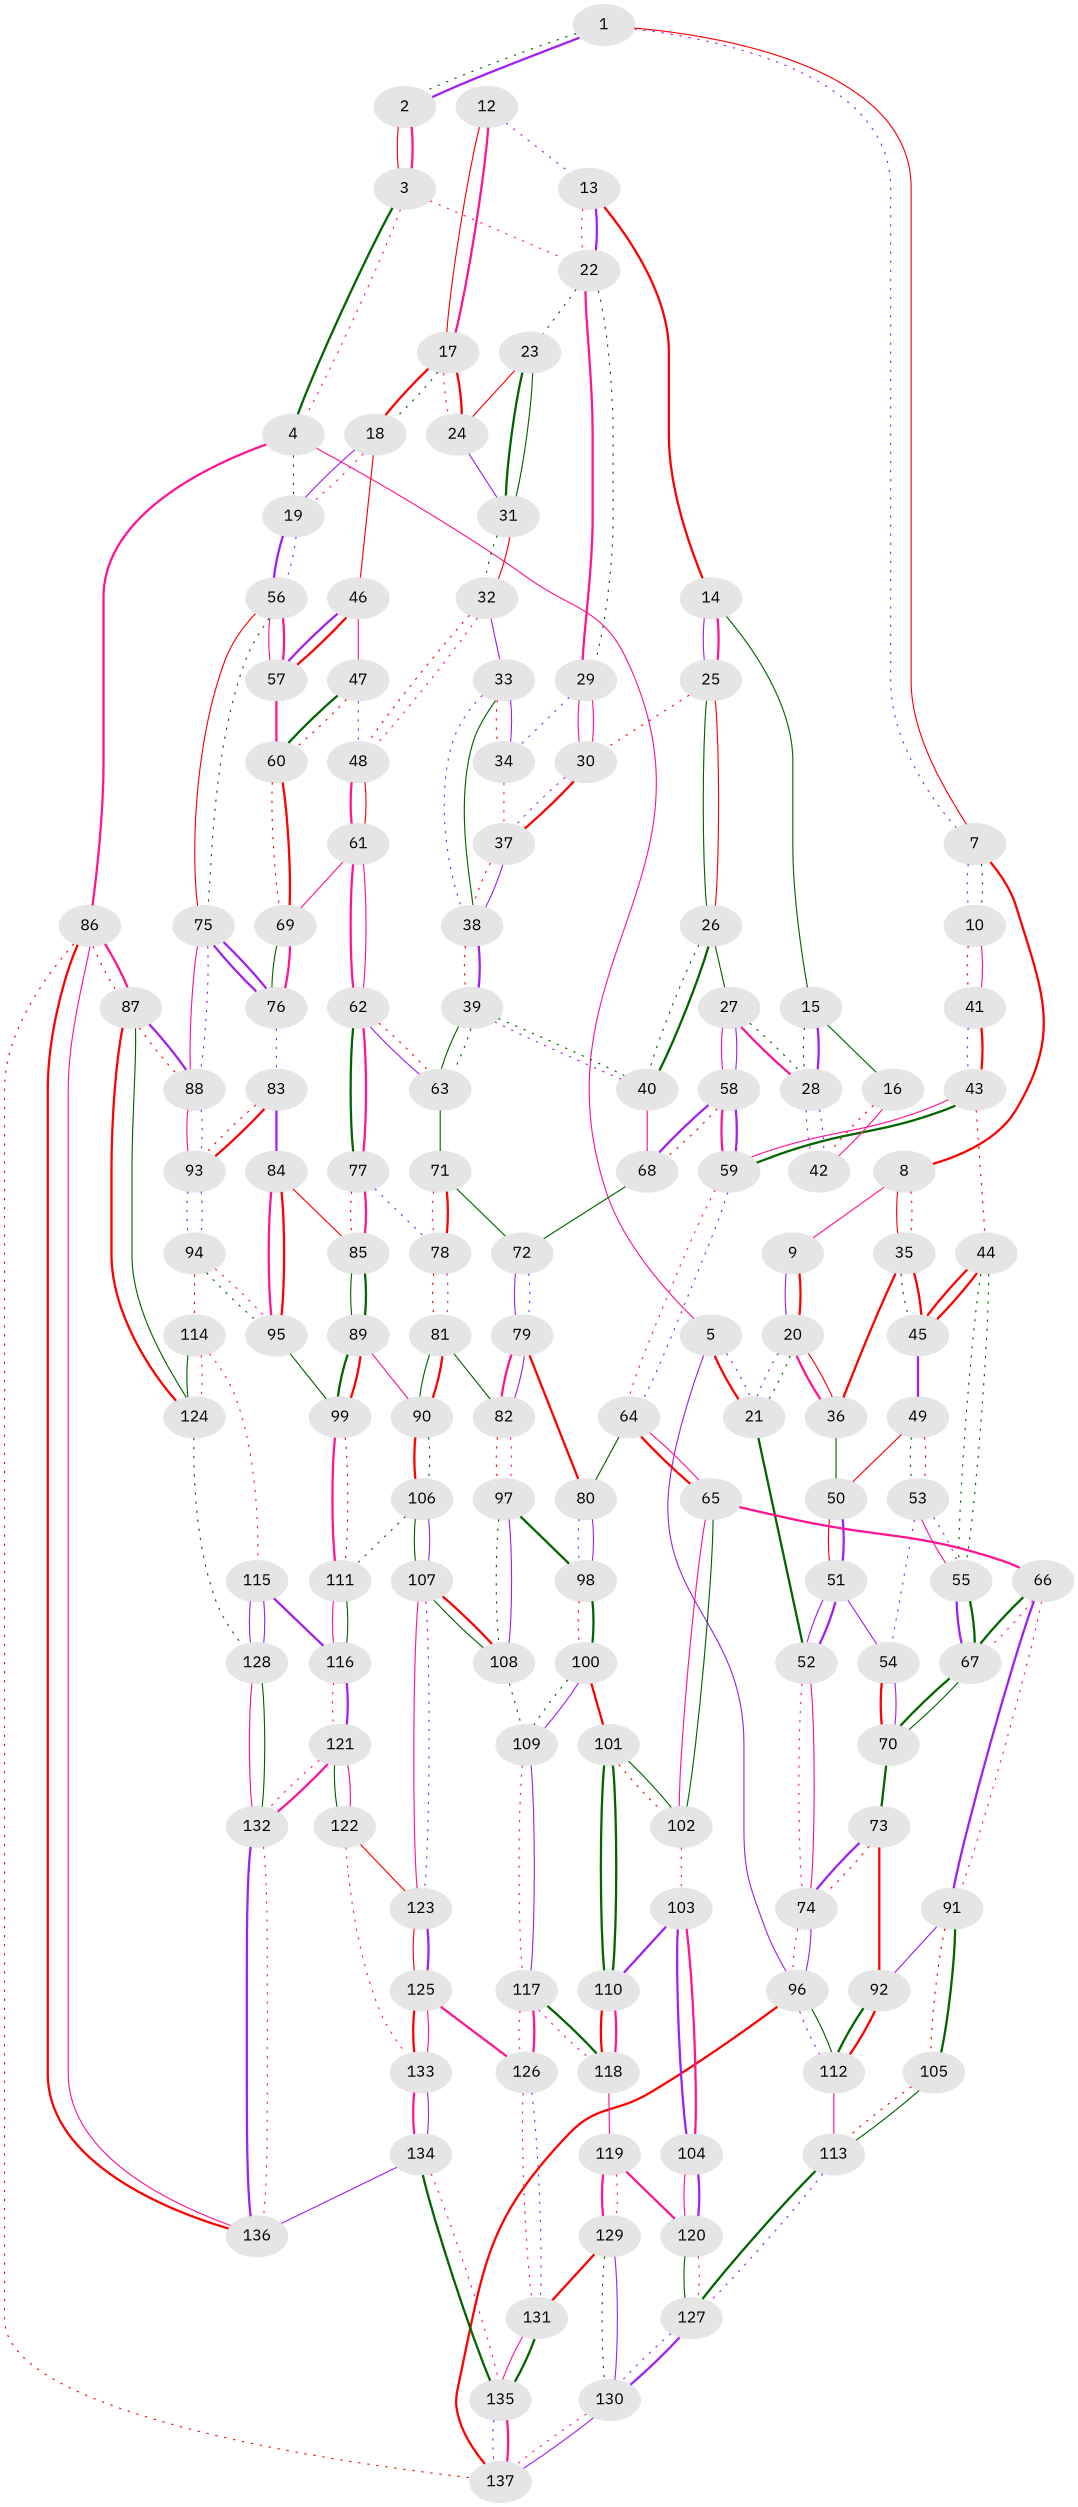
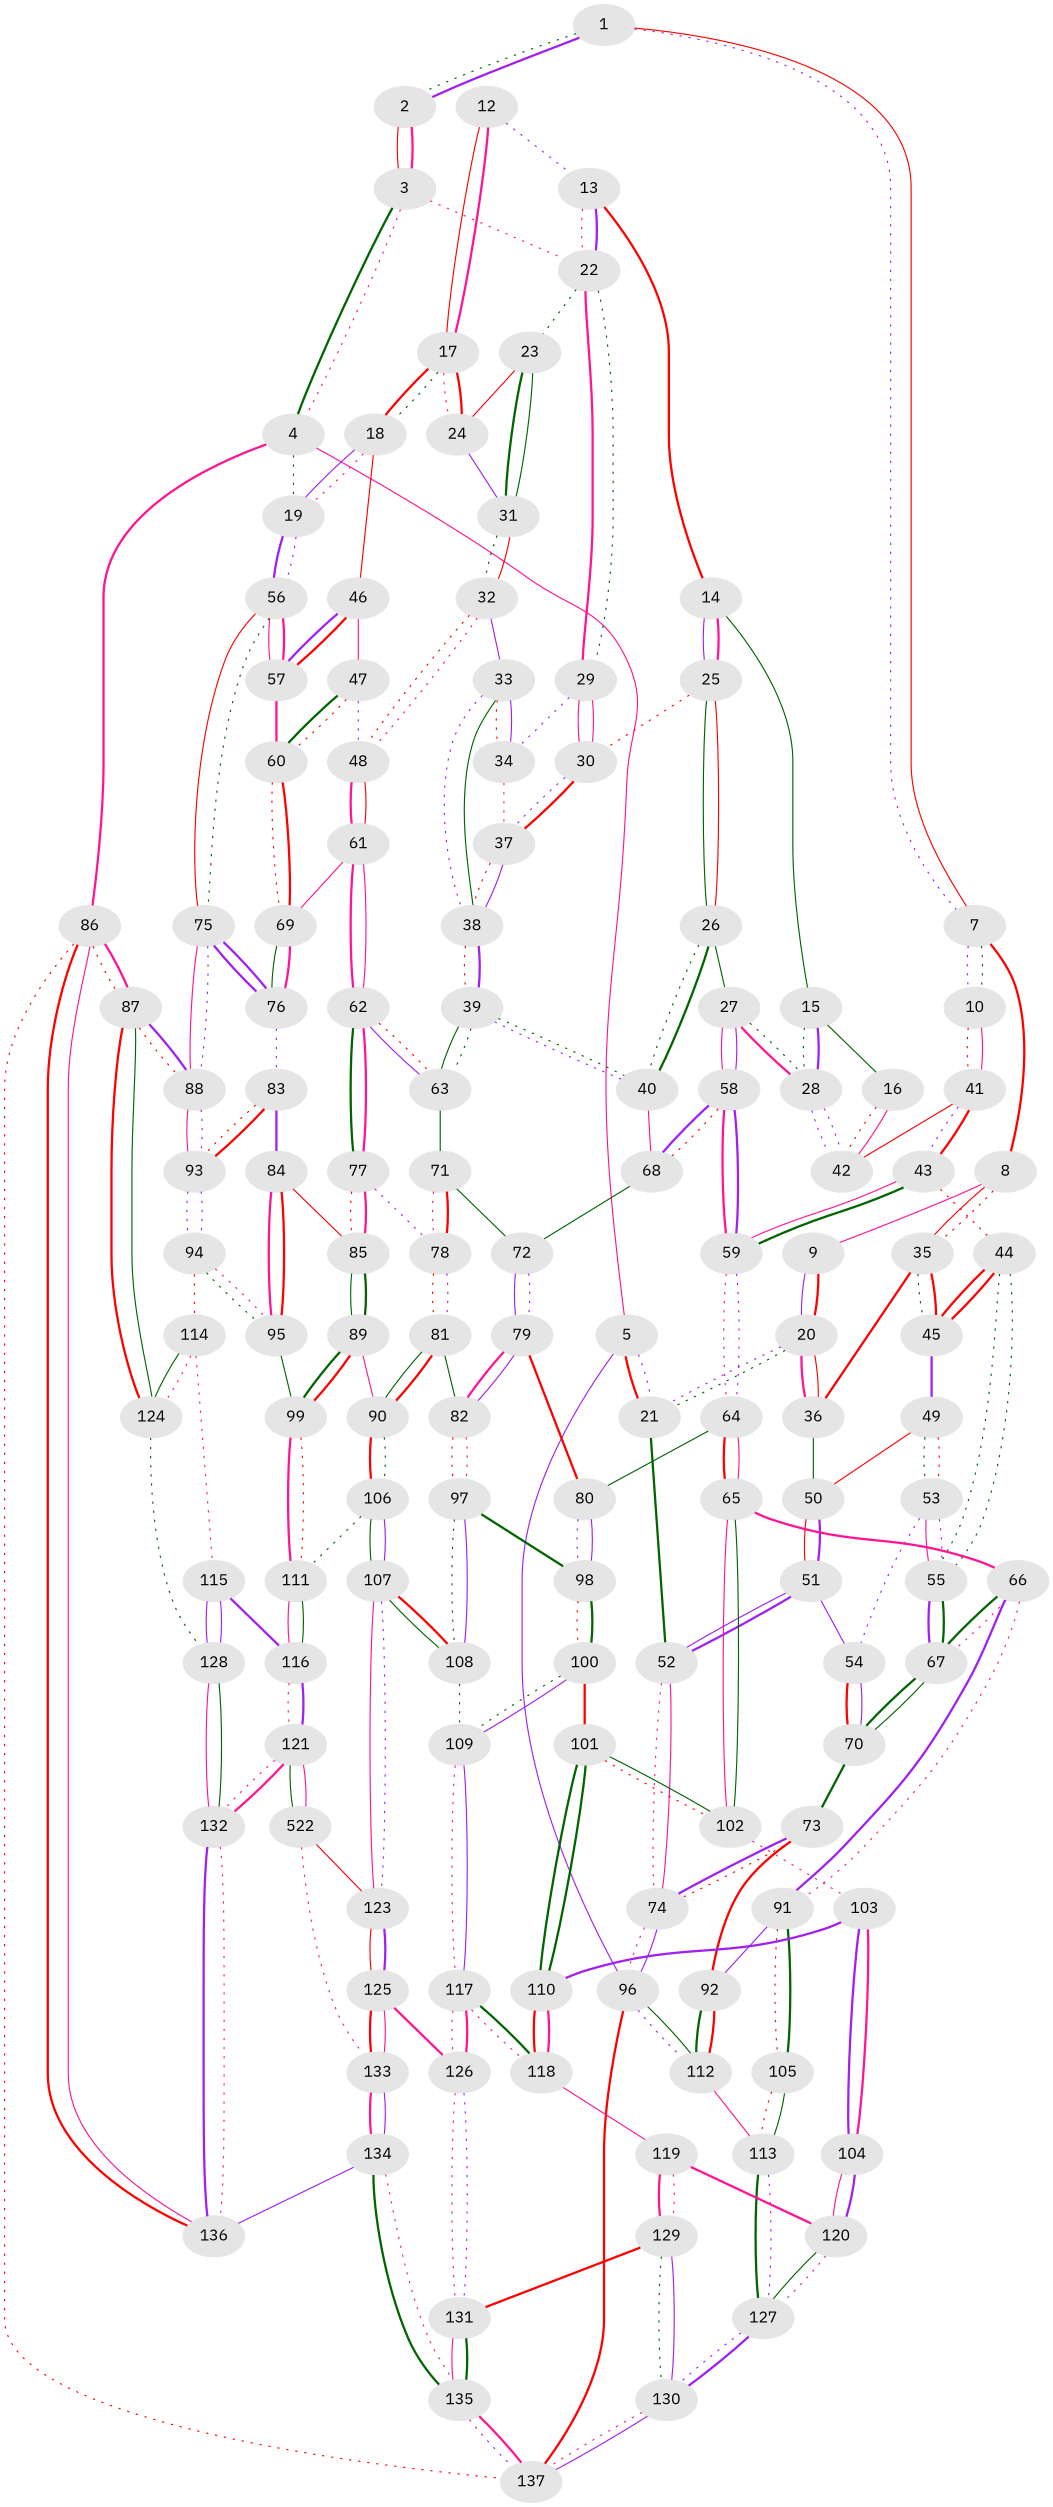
none -> (908, 1131)
(345, 1827) -> (300, 1827)
